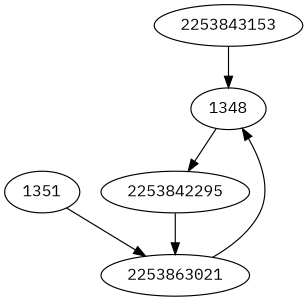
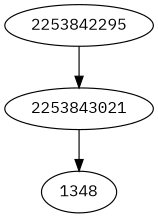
(228, 25) -> none
(205, 145) -> none
(42, 192) -> none
(175, 275) -> (79, 109)
